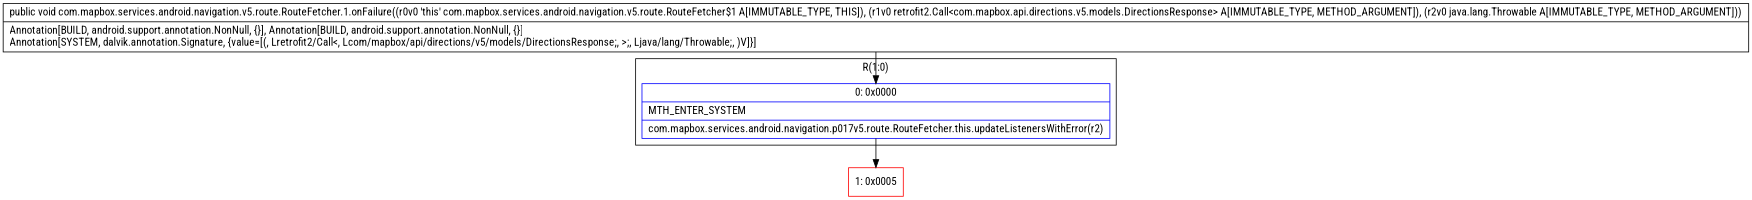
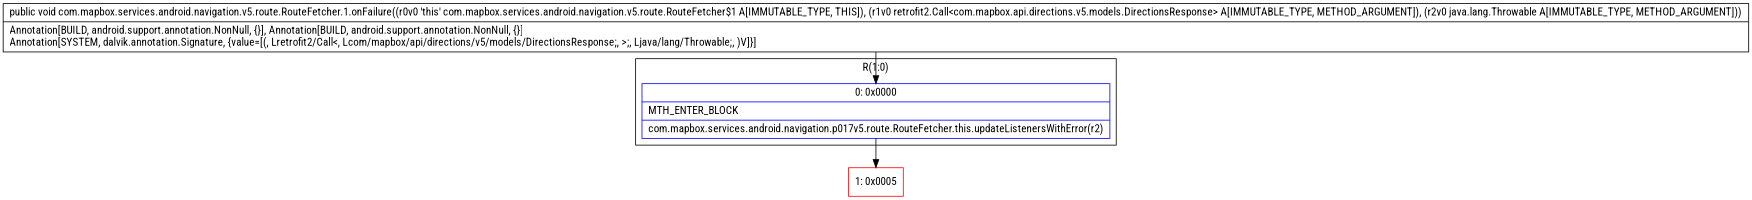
(697, 111) -> (694, 111)
